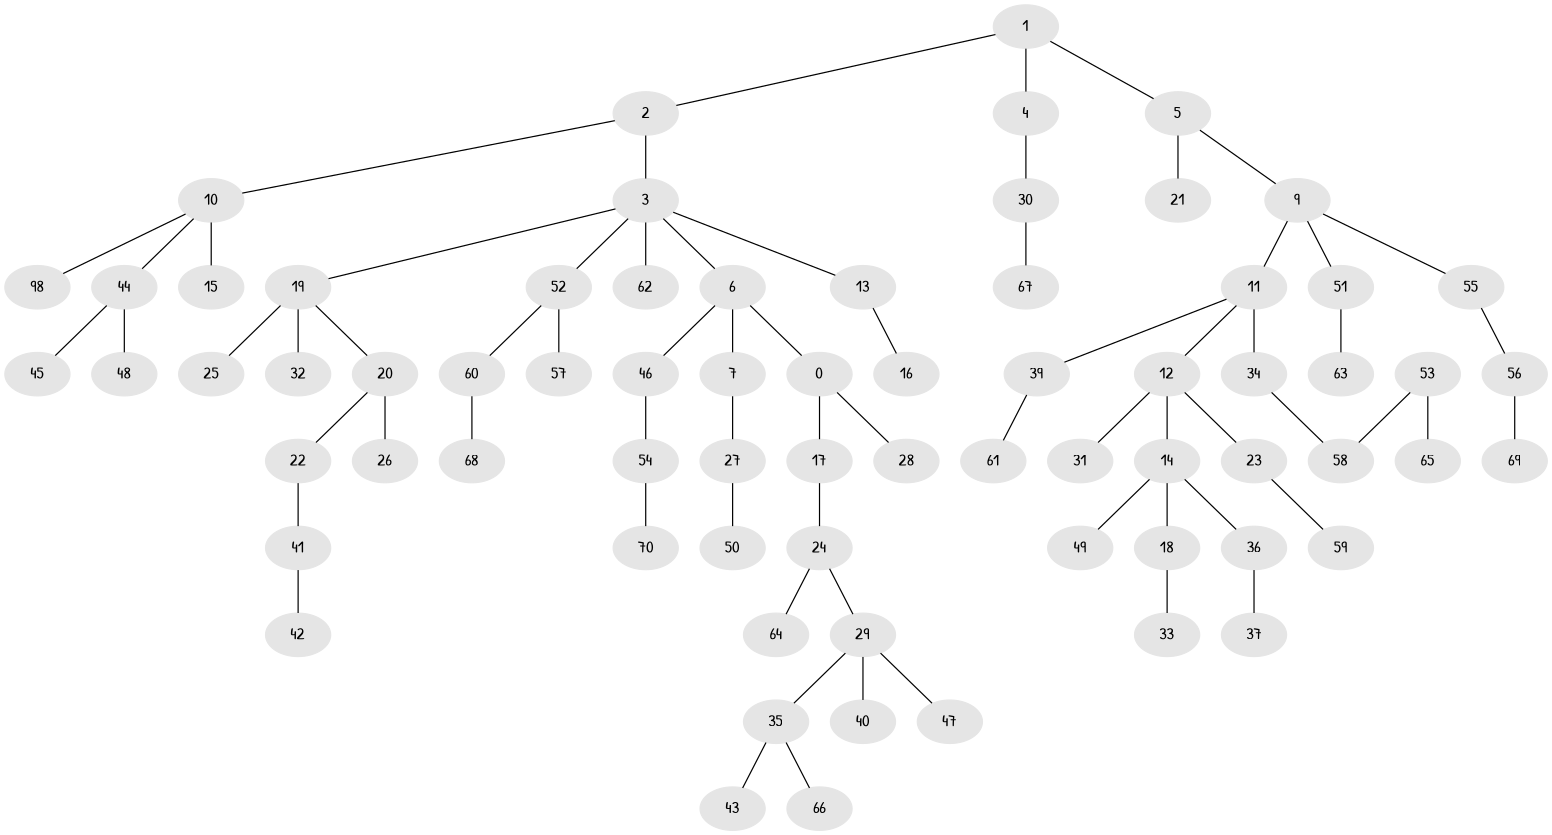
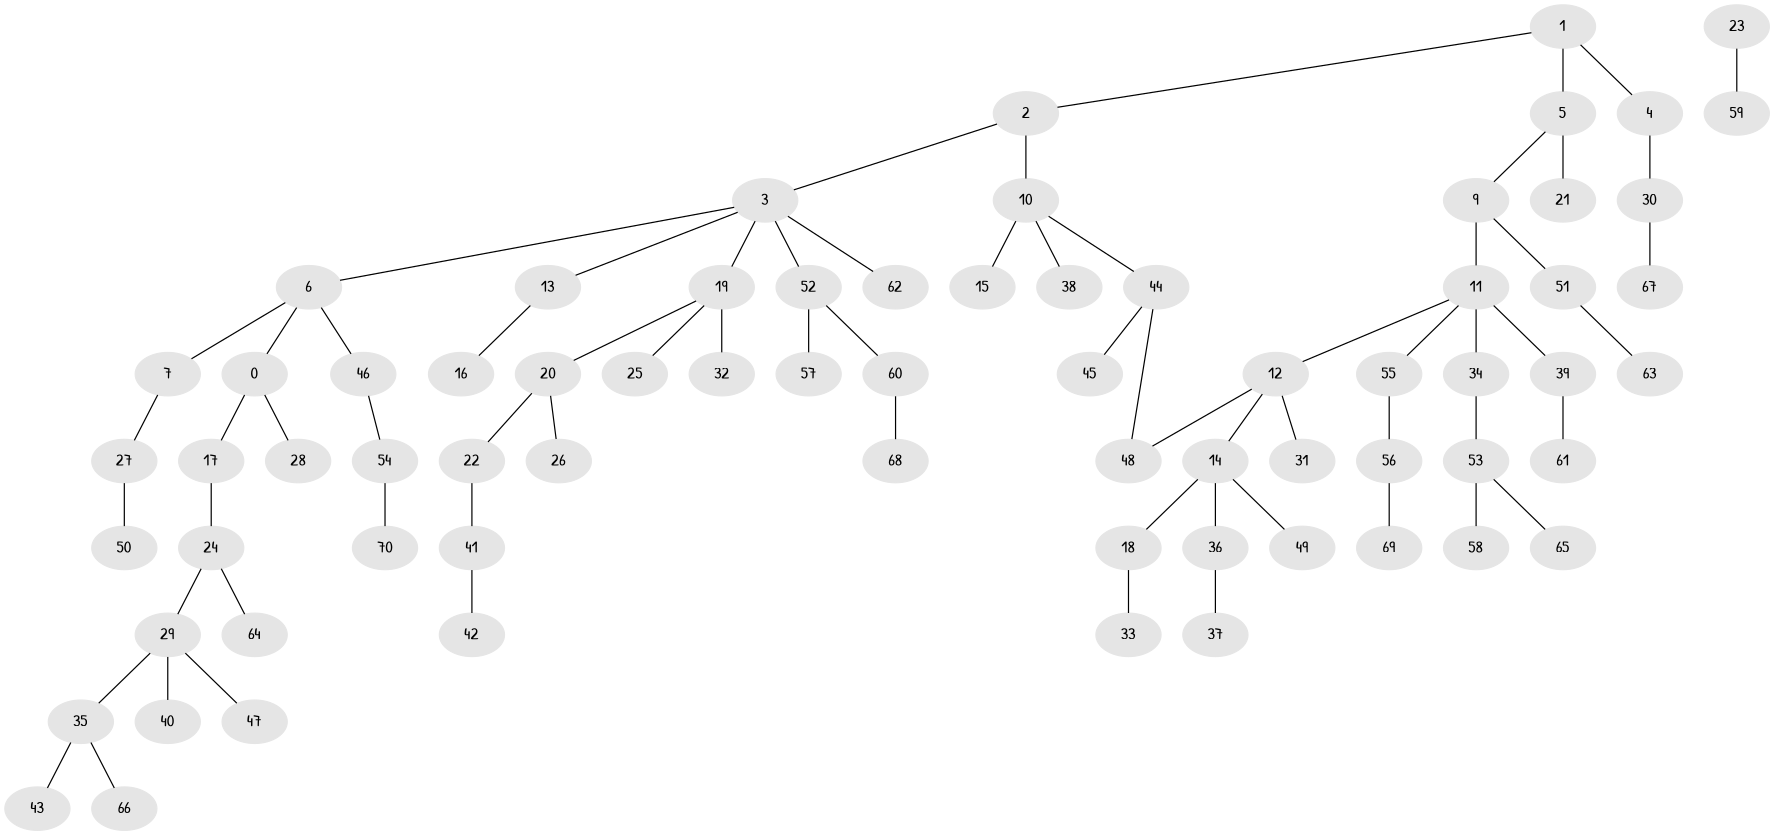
(1384, 244) -> (1433, 331)
(37, 287) -> (1069, 287)
(1210, 417) -> (1202, 418)
(1297, 417) -> (1476, 418)
